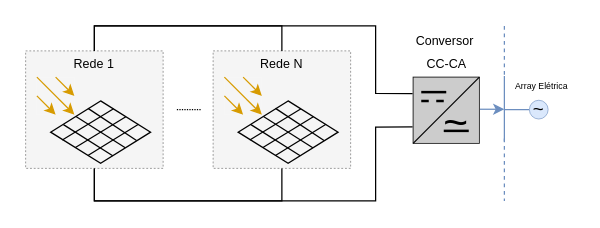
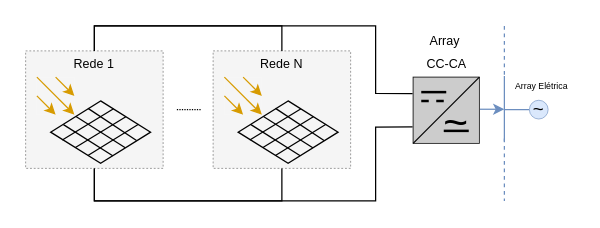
(447, 49) -> (447, 49)
